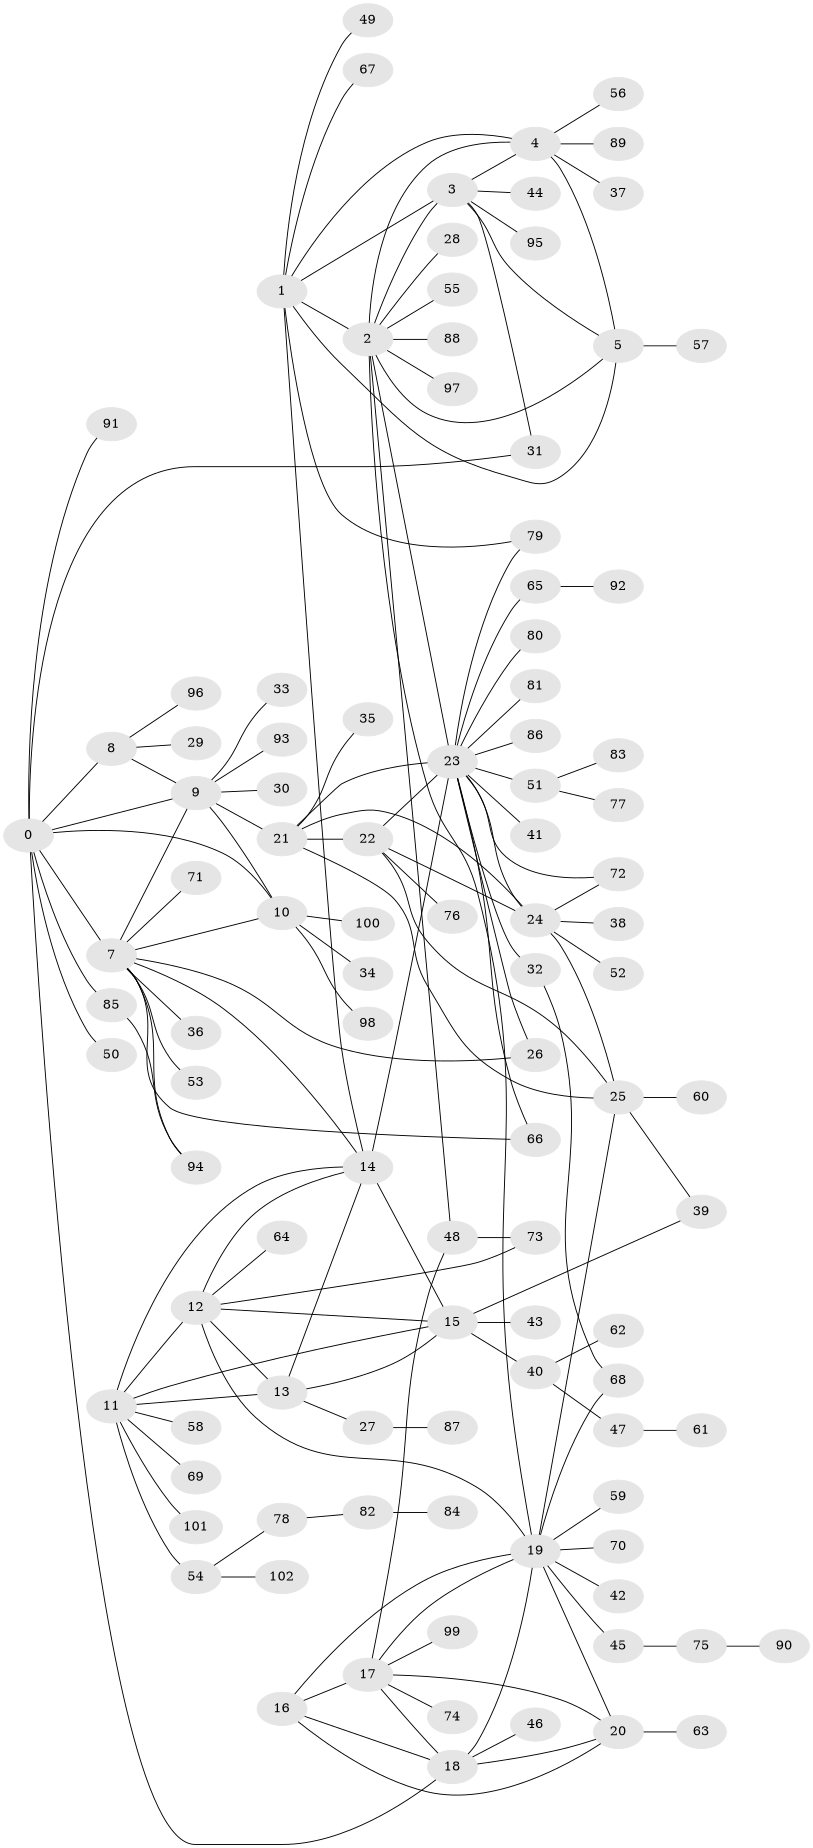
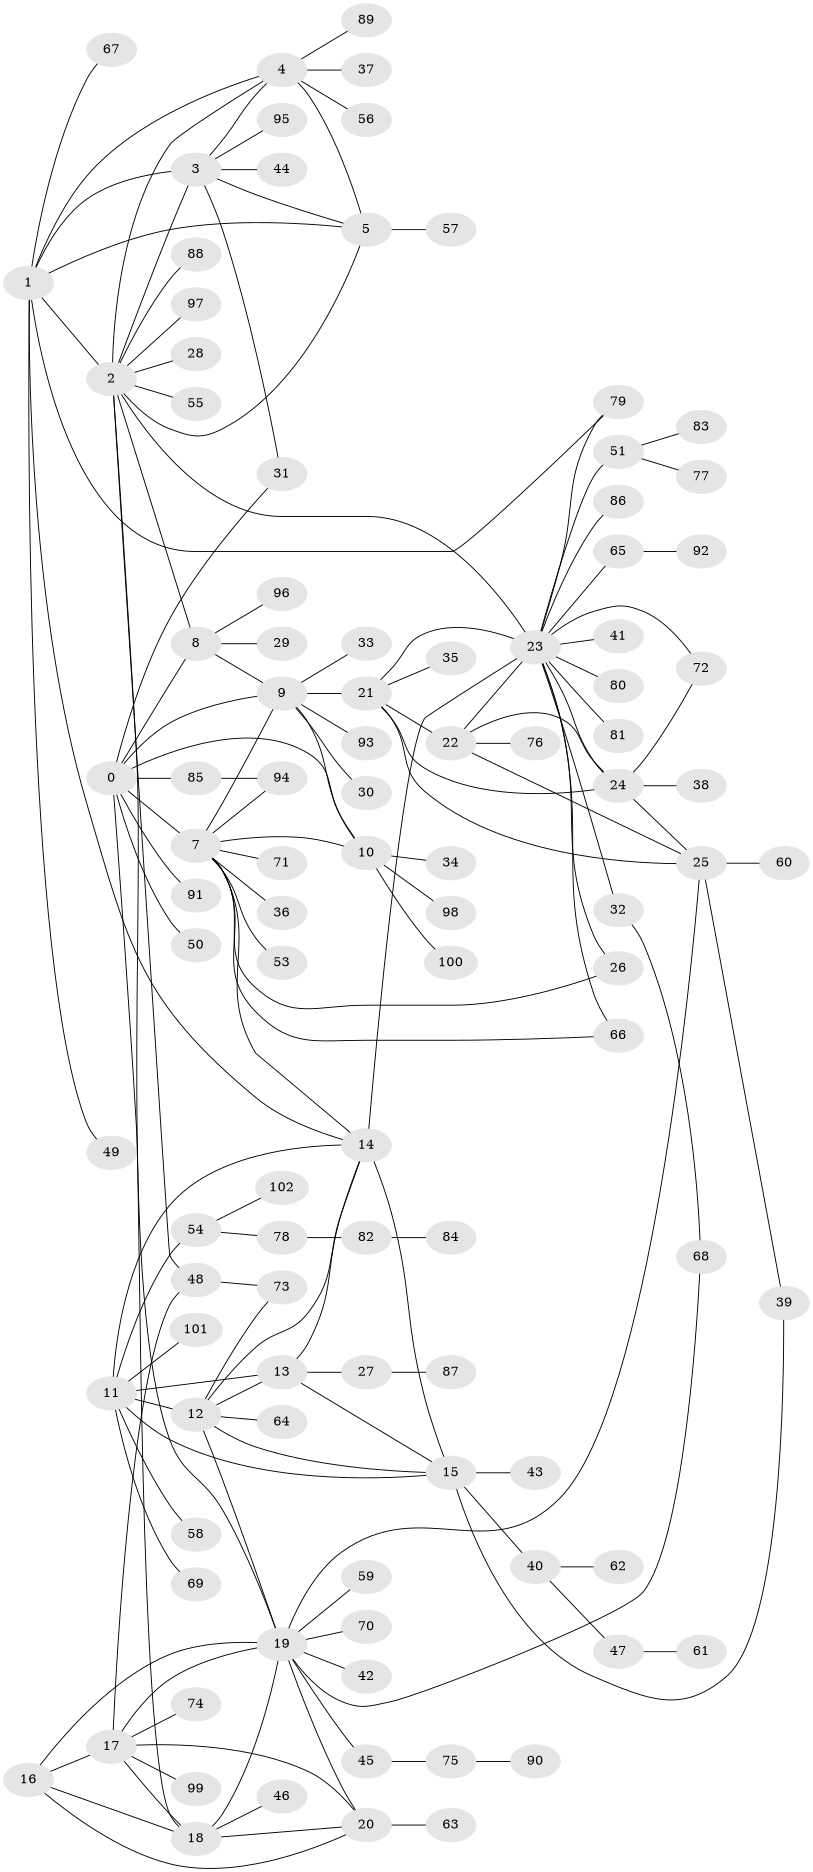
none -> (154, 511)
(618, 974) -> none
